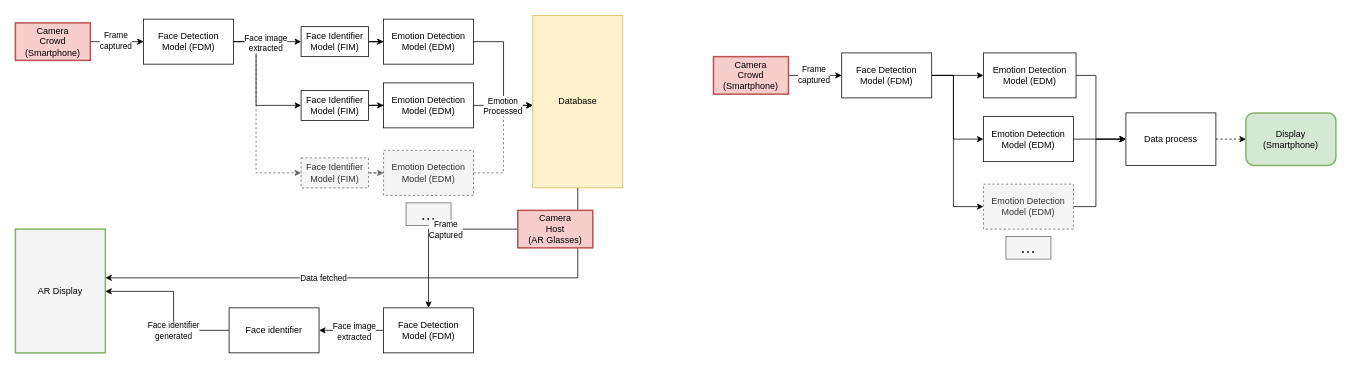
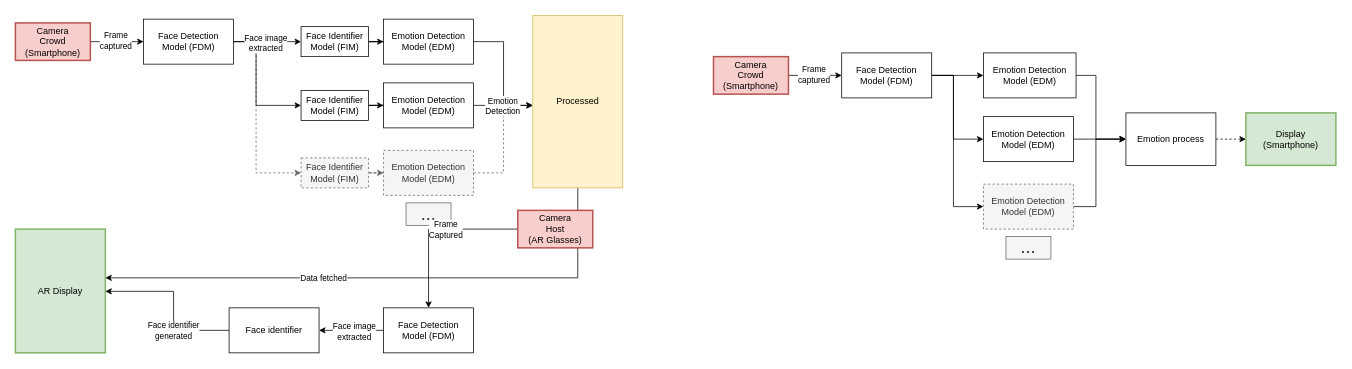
(578, 102) -> (578, 102)
(503, 106) -> (503, 106)
(1171, 139) -> (1171, 139)
(1291, 139) -> (1291, 139)
(60, 291) -> (60, 291)
